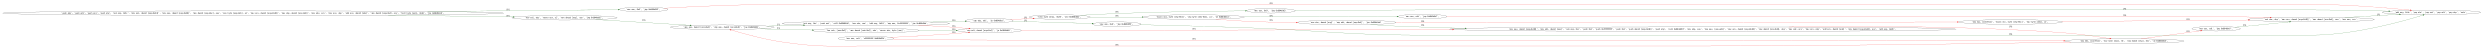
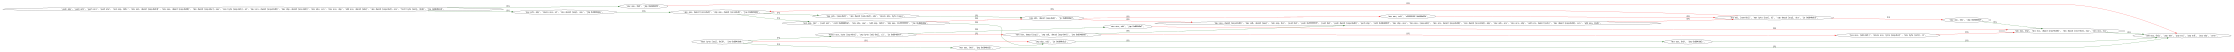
(1022, 19) -> (890, 42)
(929, 35) -> (1231, 17)
